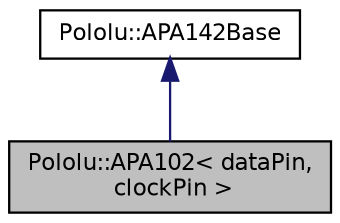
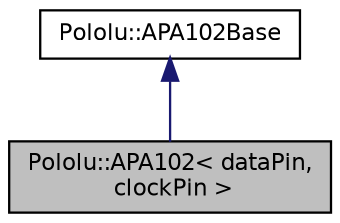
(170, 34) -> (170, 34)
